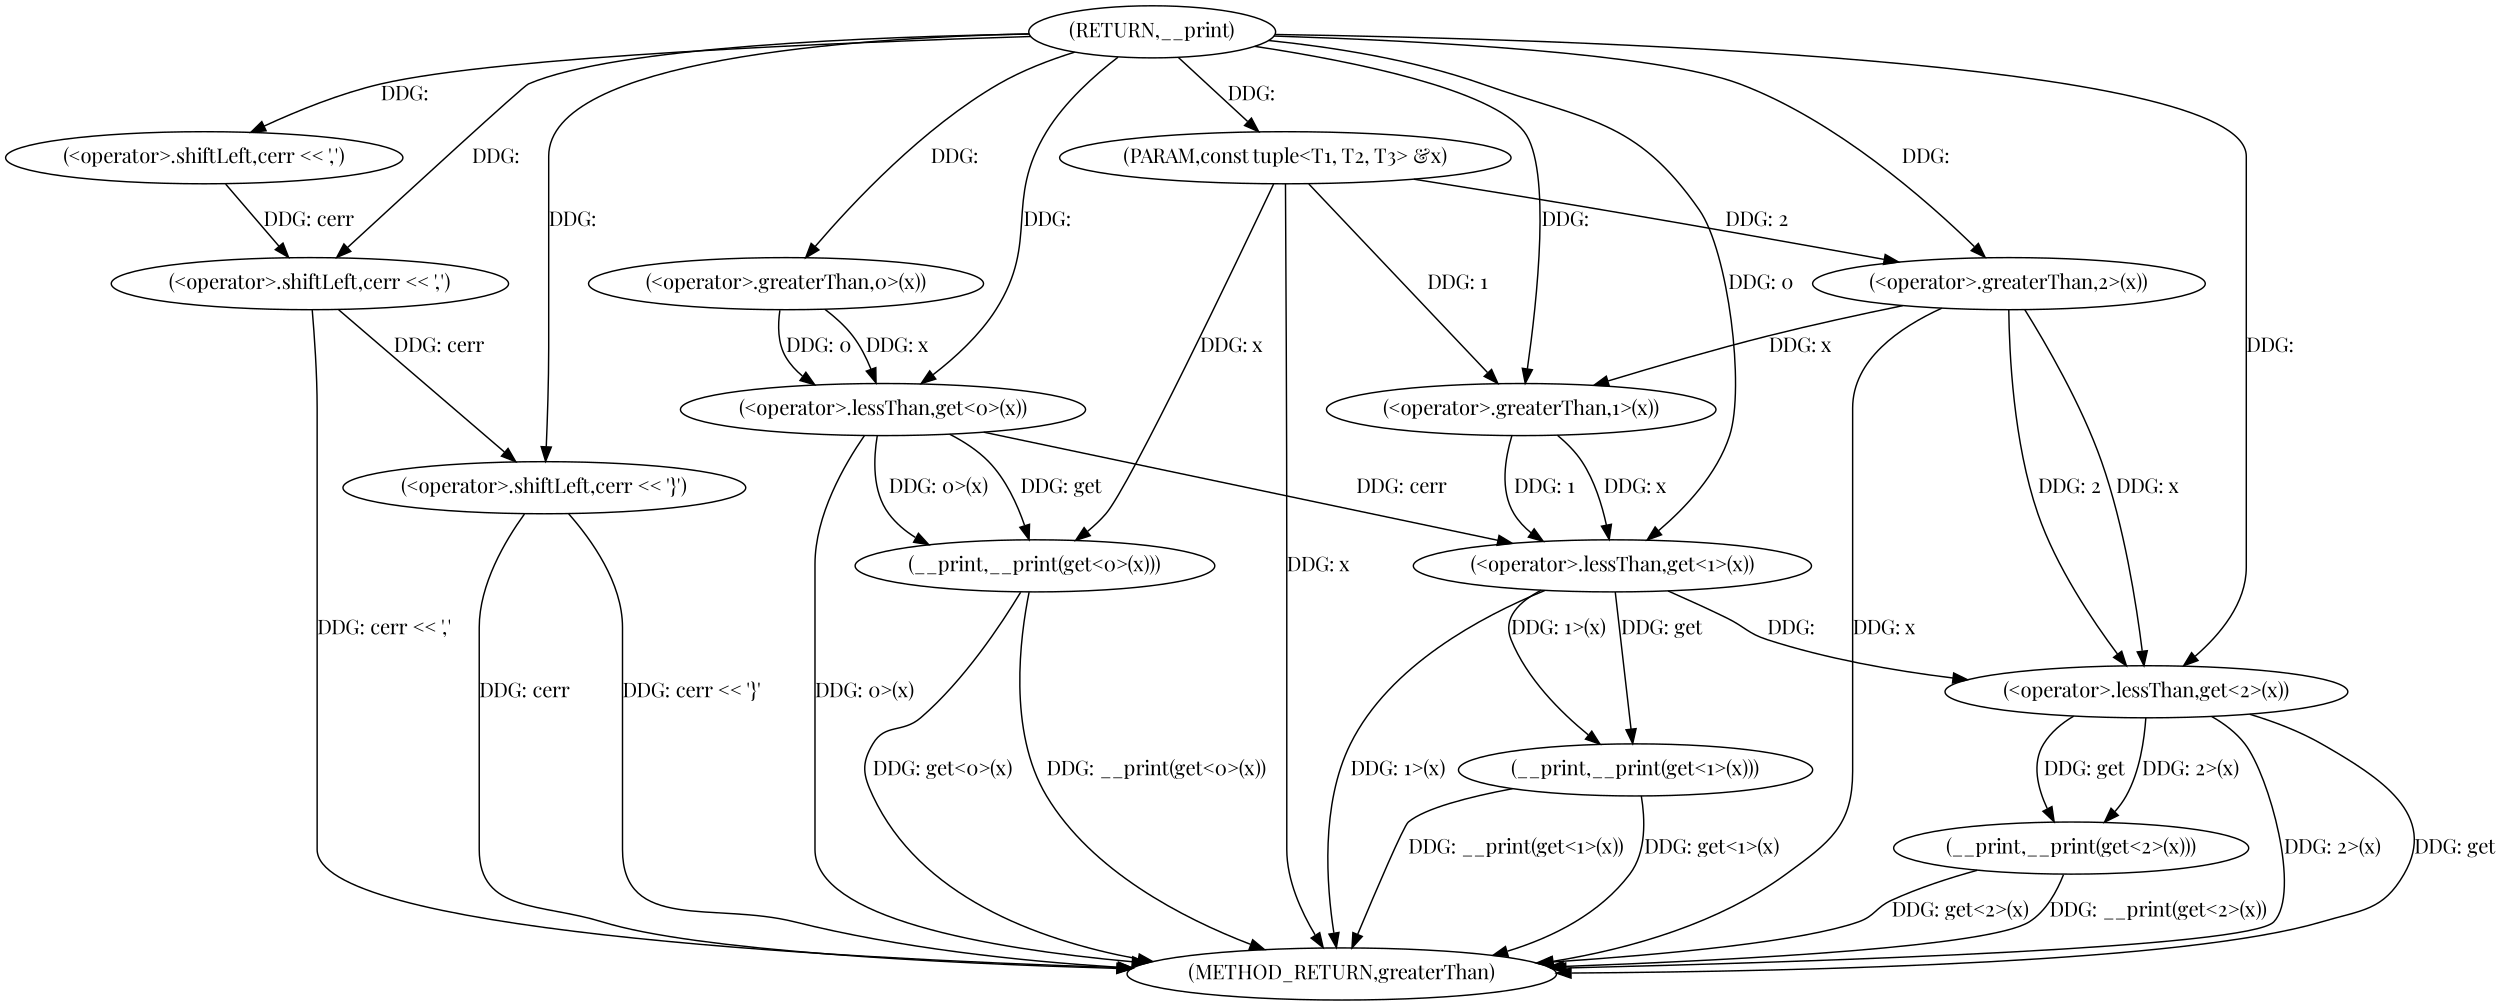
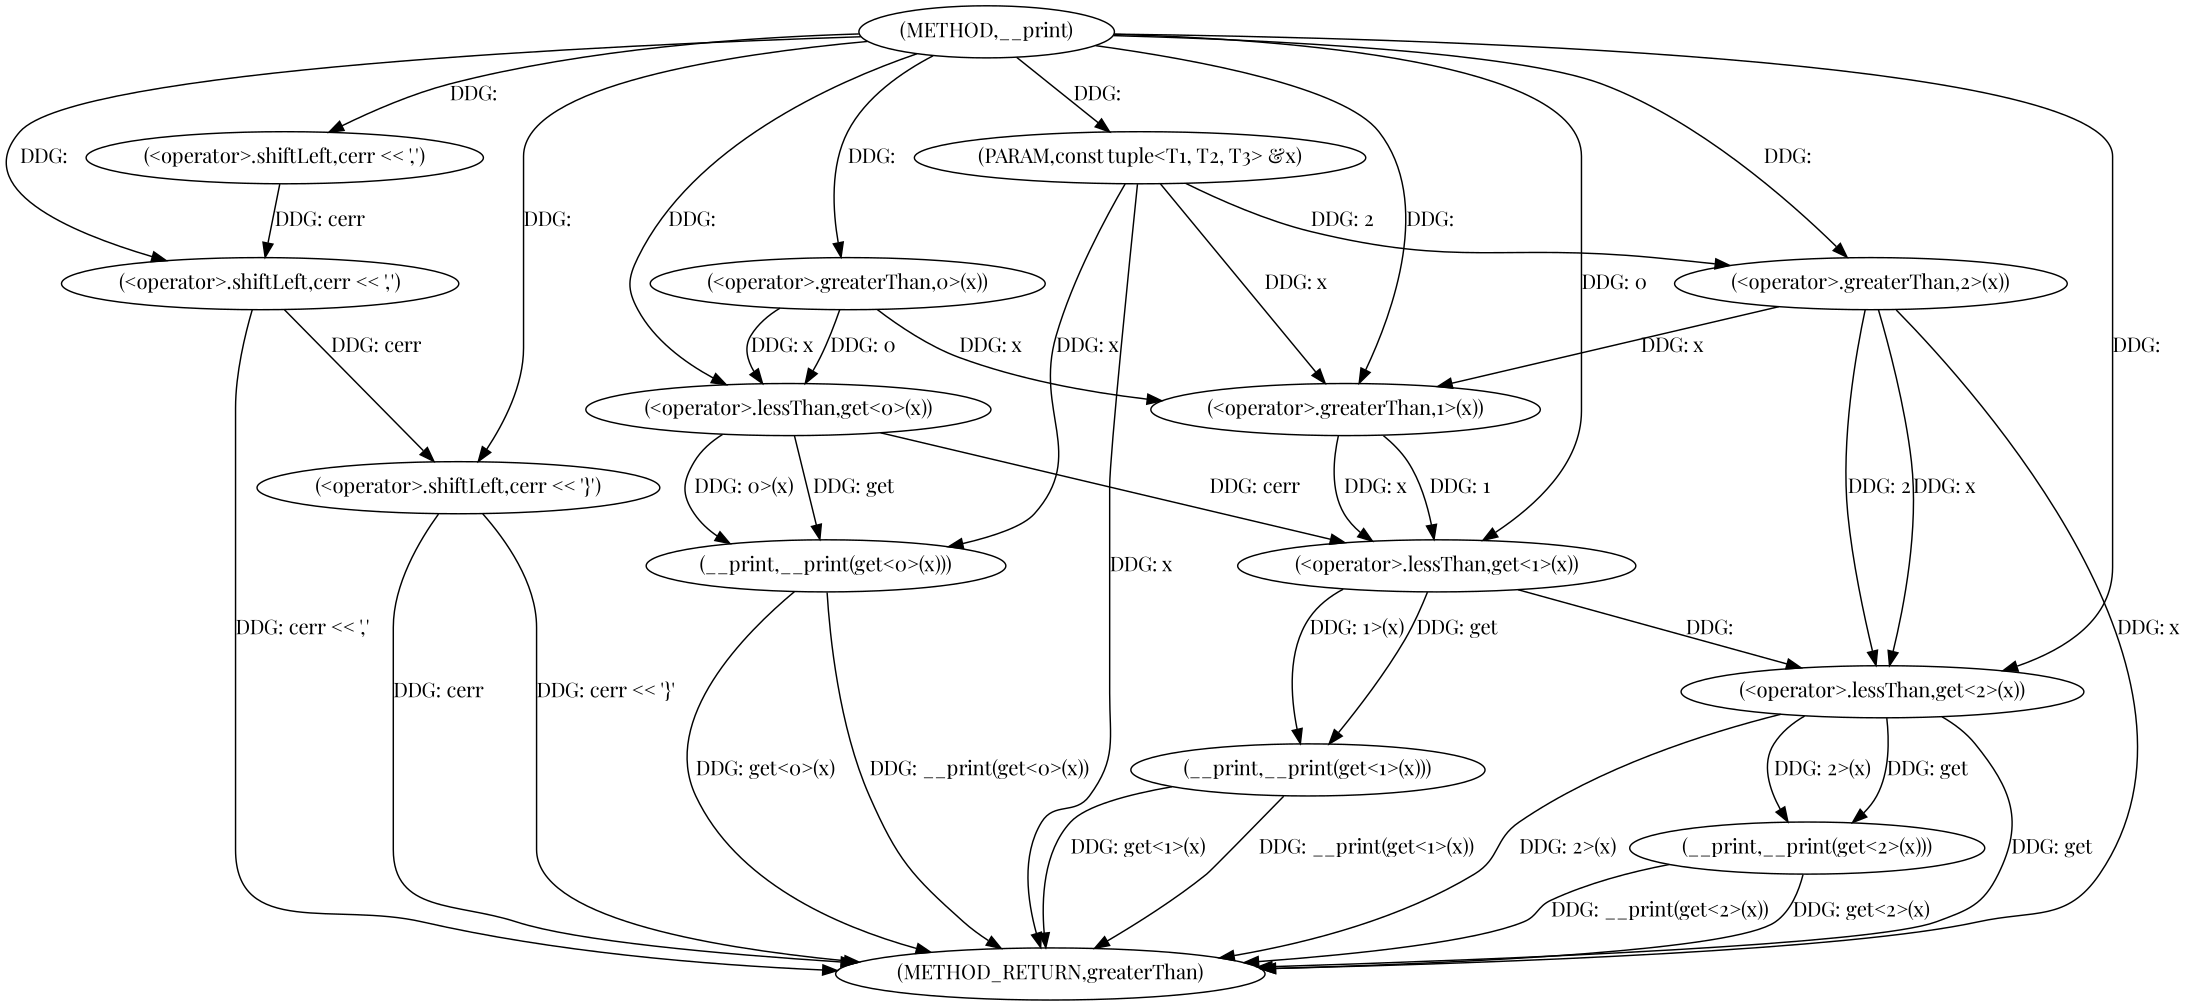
(1152, 32) -> (987, 32)
(1458, 284) -> (1296, 284)
none -> (1006, 372)
(1366, 718) -> none
(815, 814) -> none
